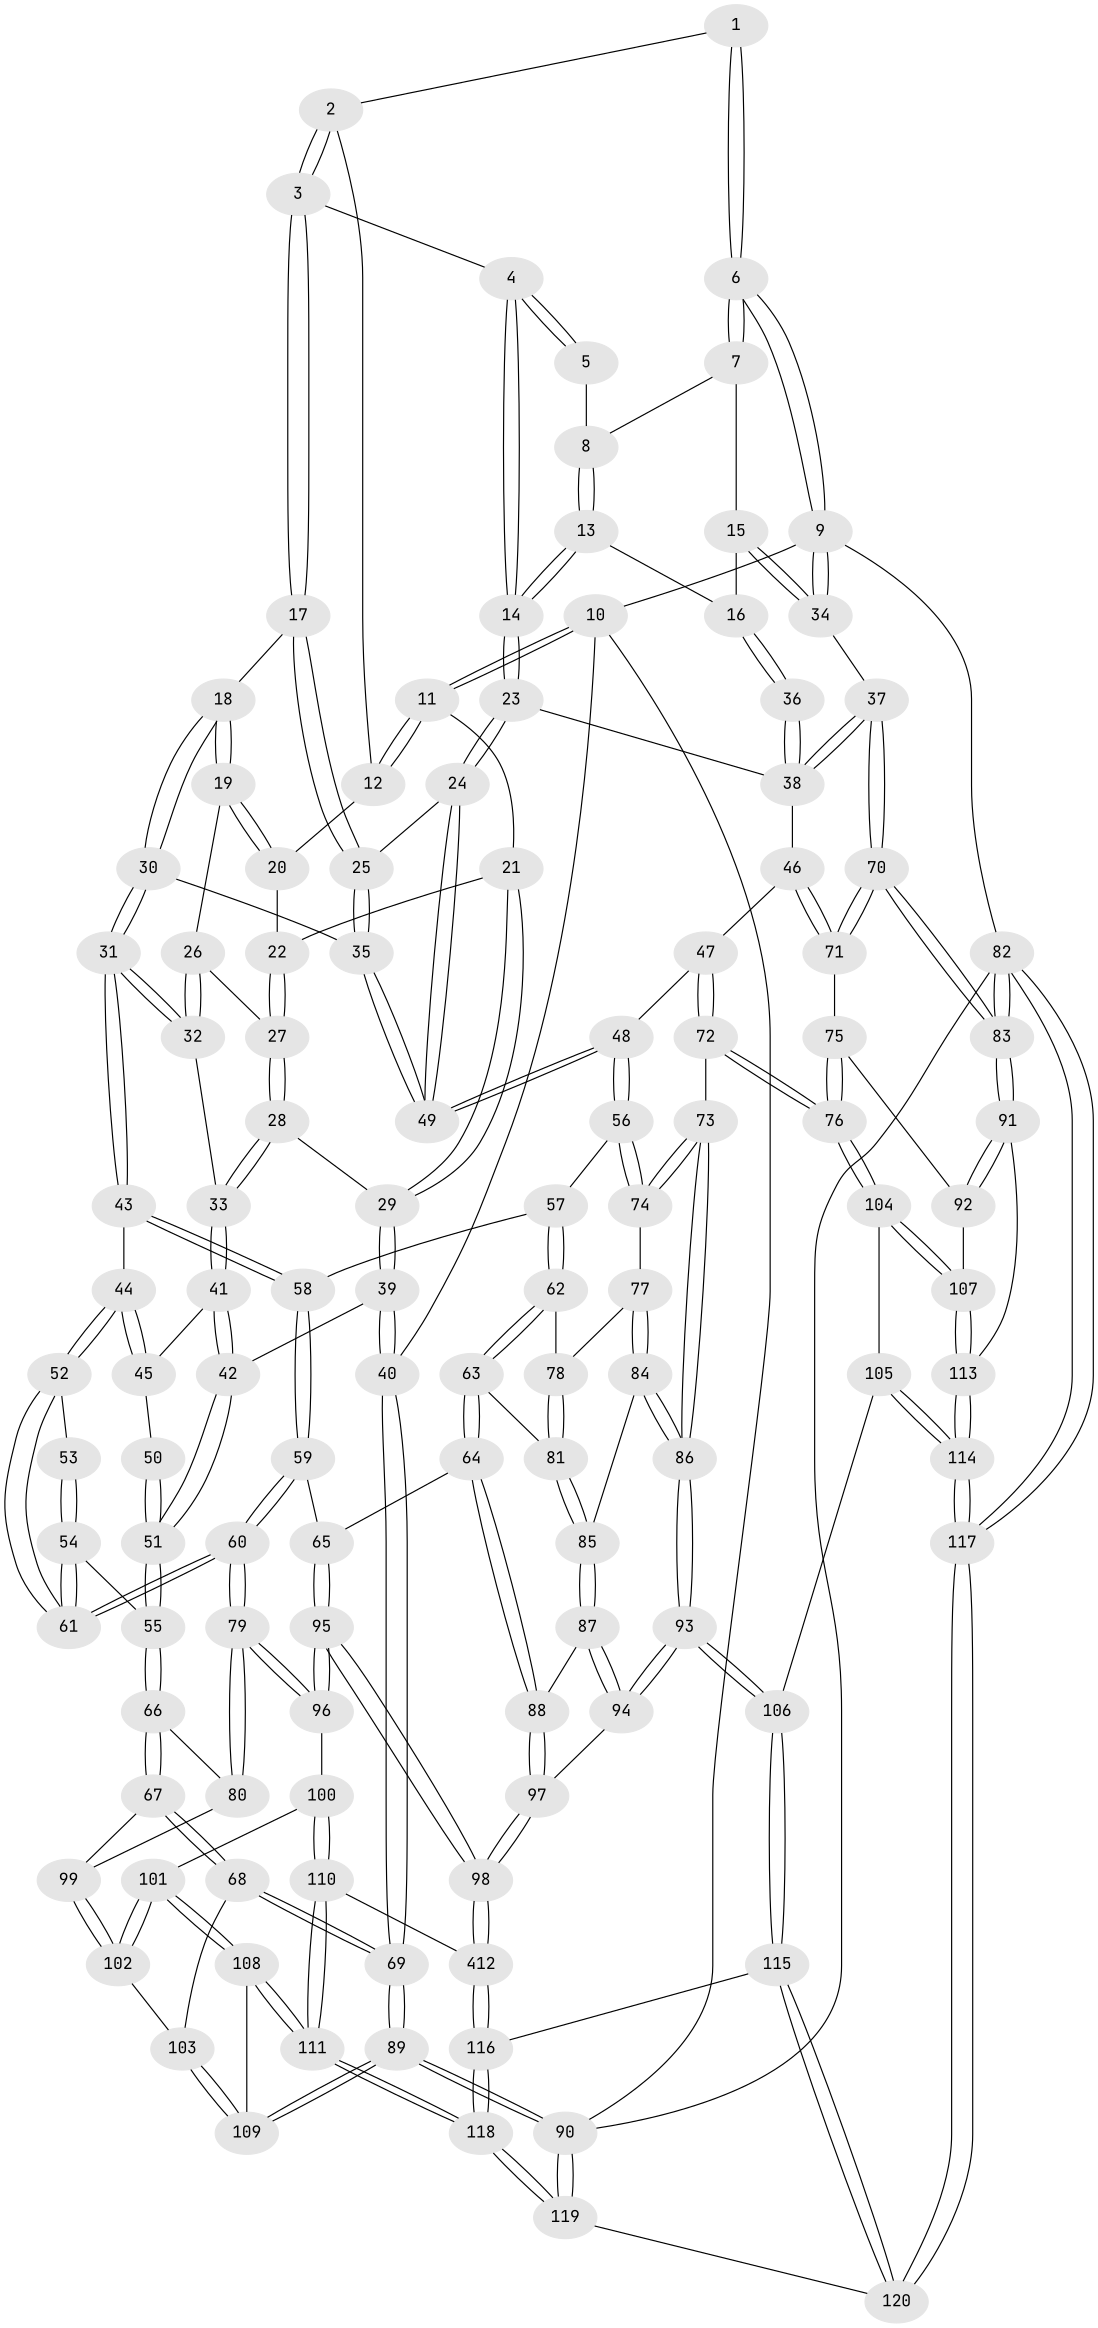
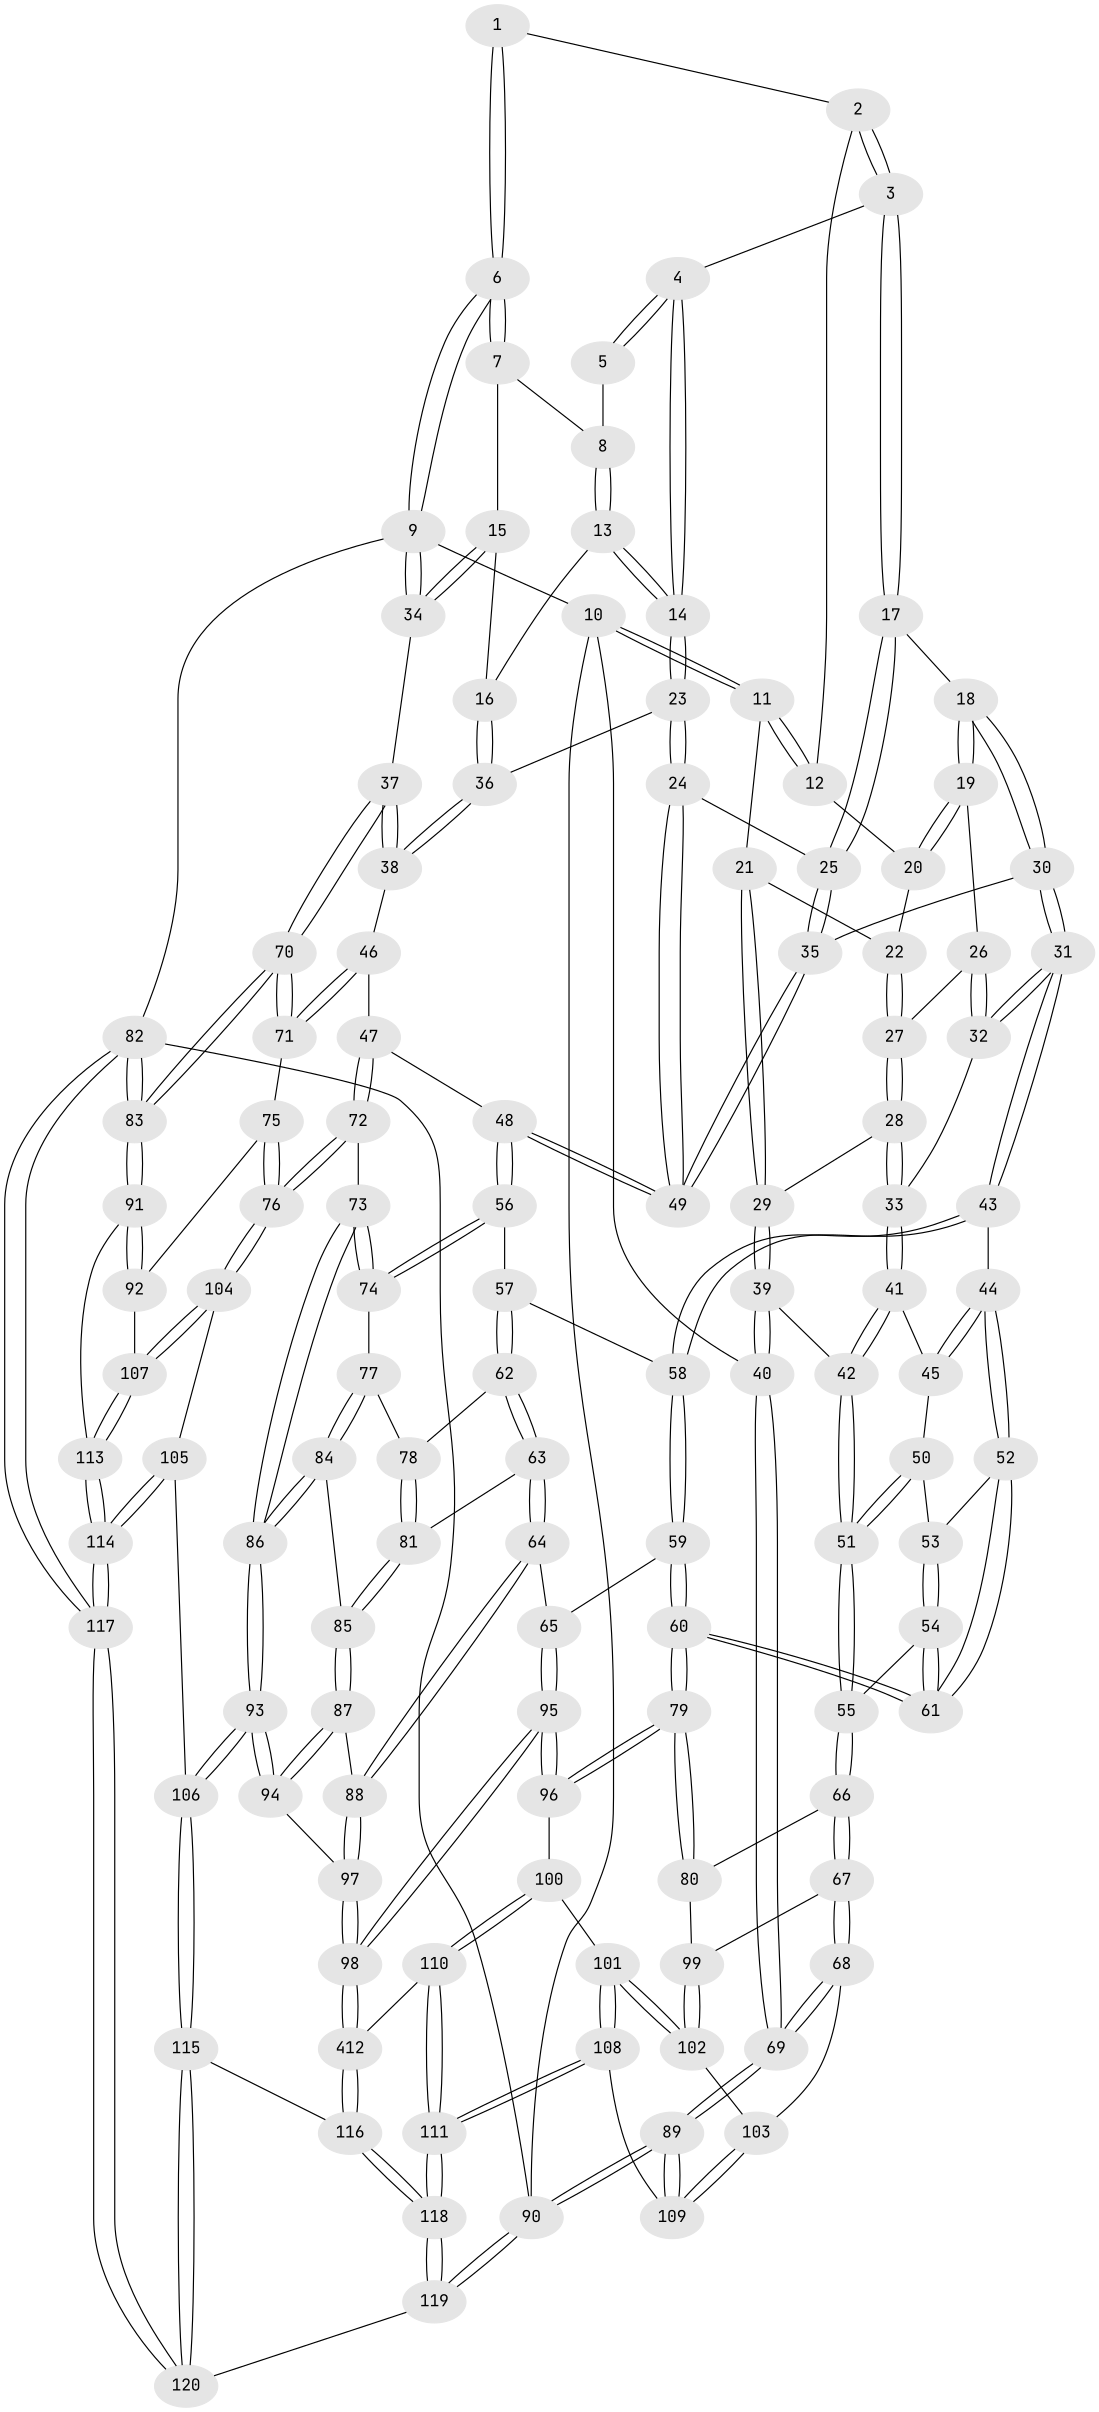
(652, 742) -> (581, 742)
none -> (926, 1501)
